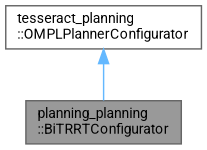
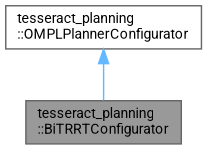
(104, 122) -> (104, 122)
